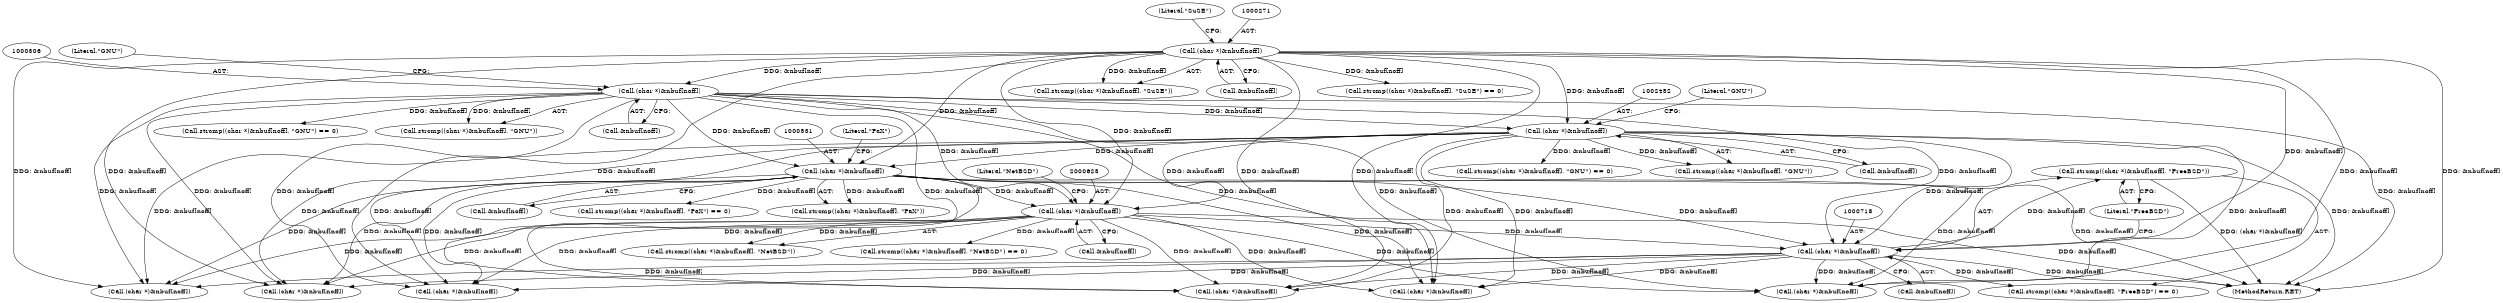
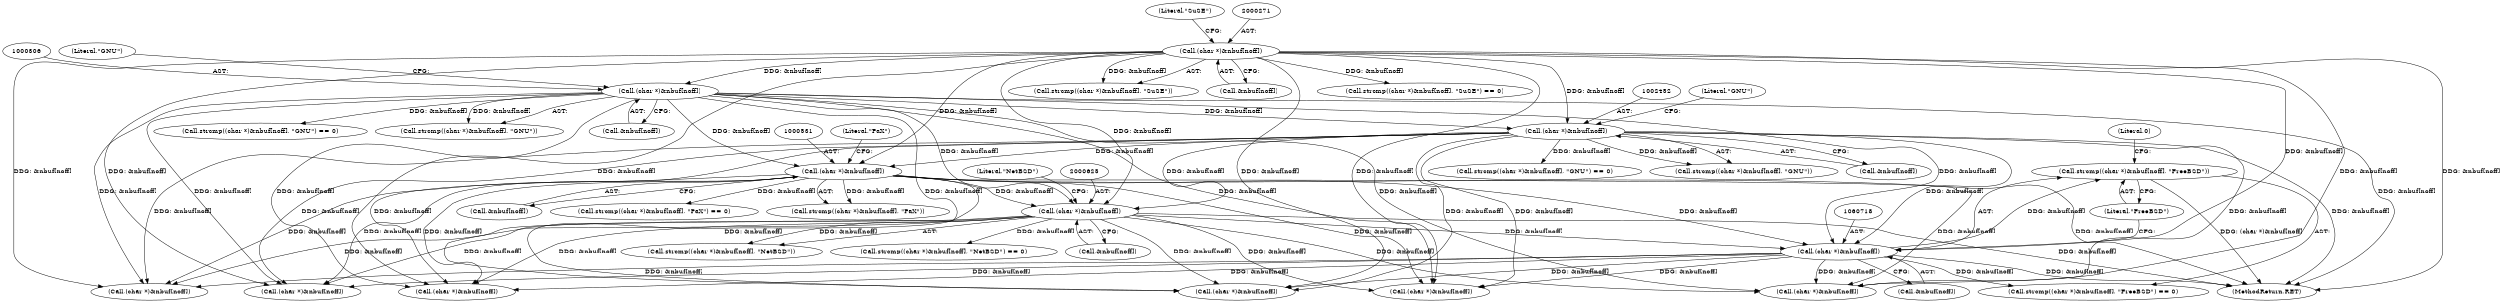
(1257, 11) -> (1257, 11)
none -> (2134, 131)
(1858, 212) -> (1858, 212)
